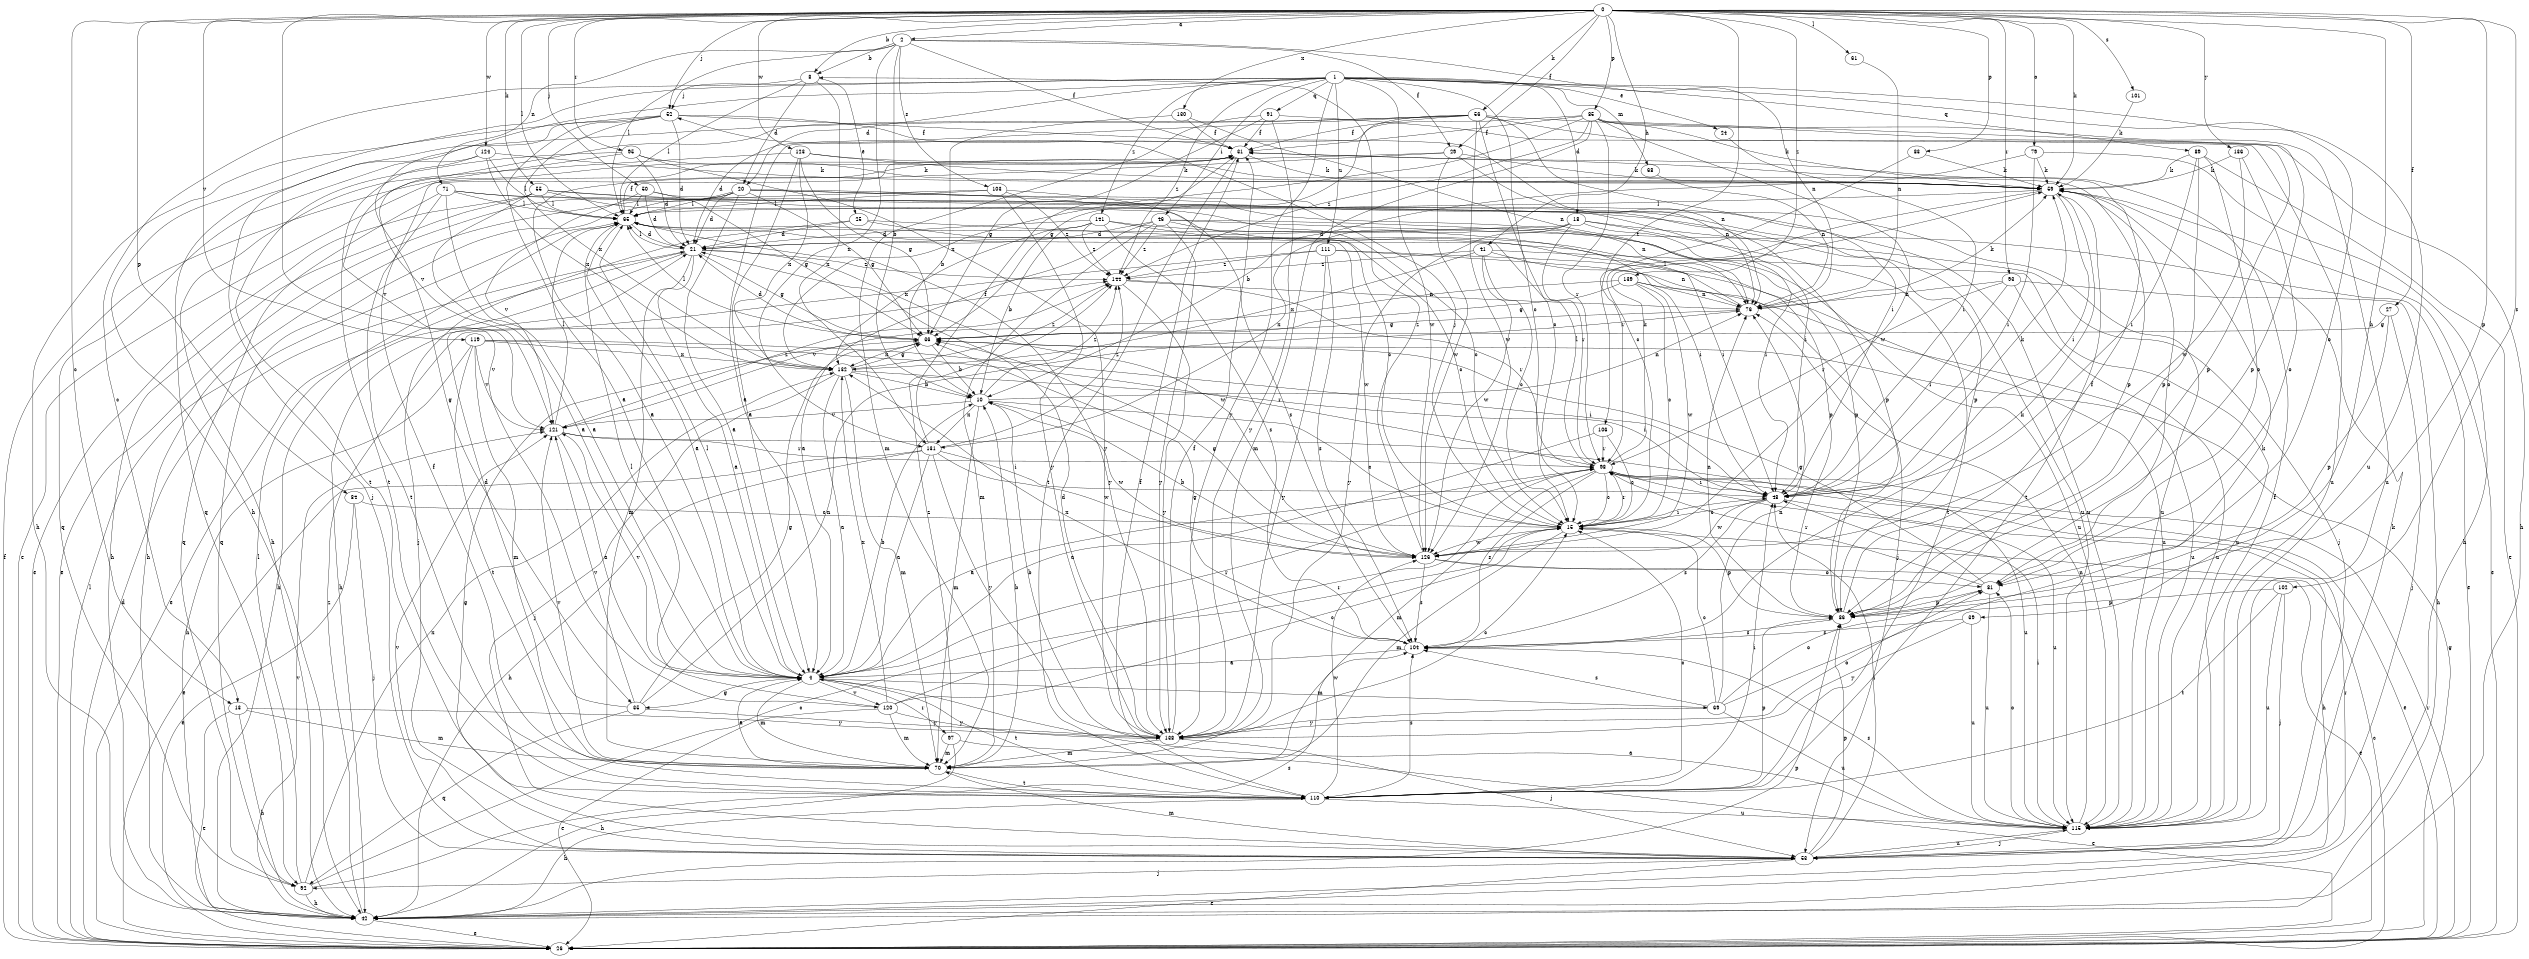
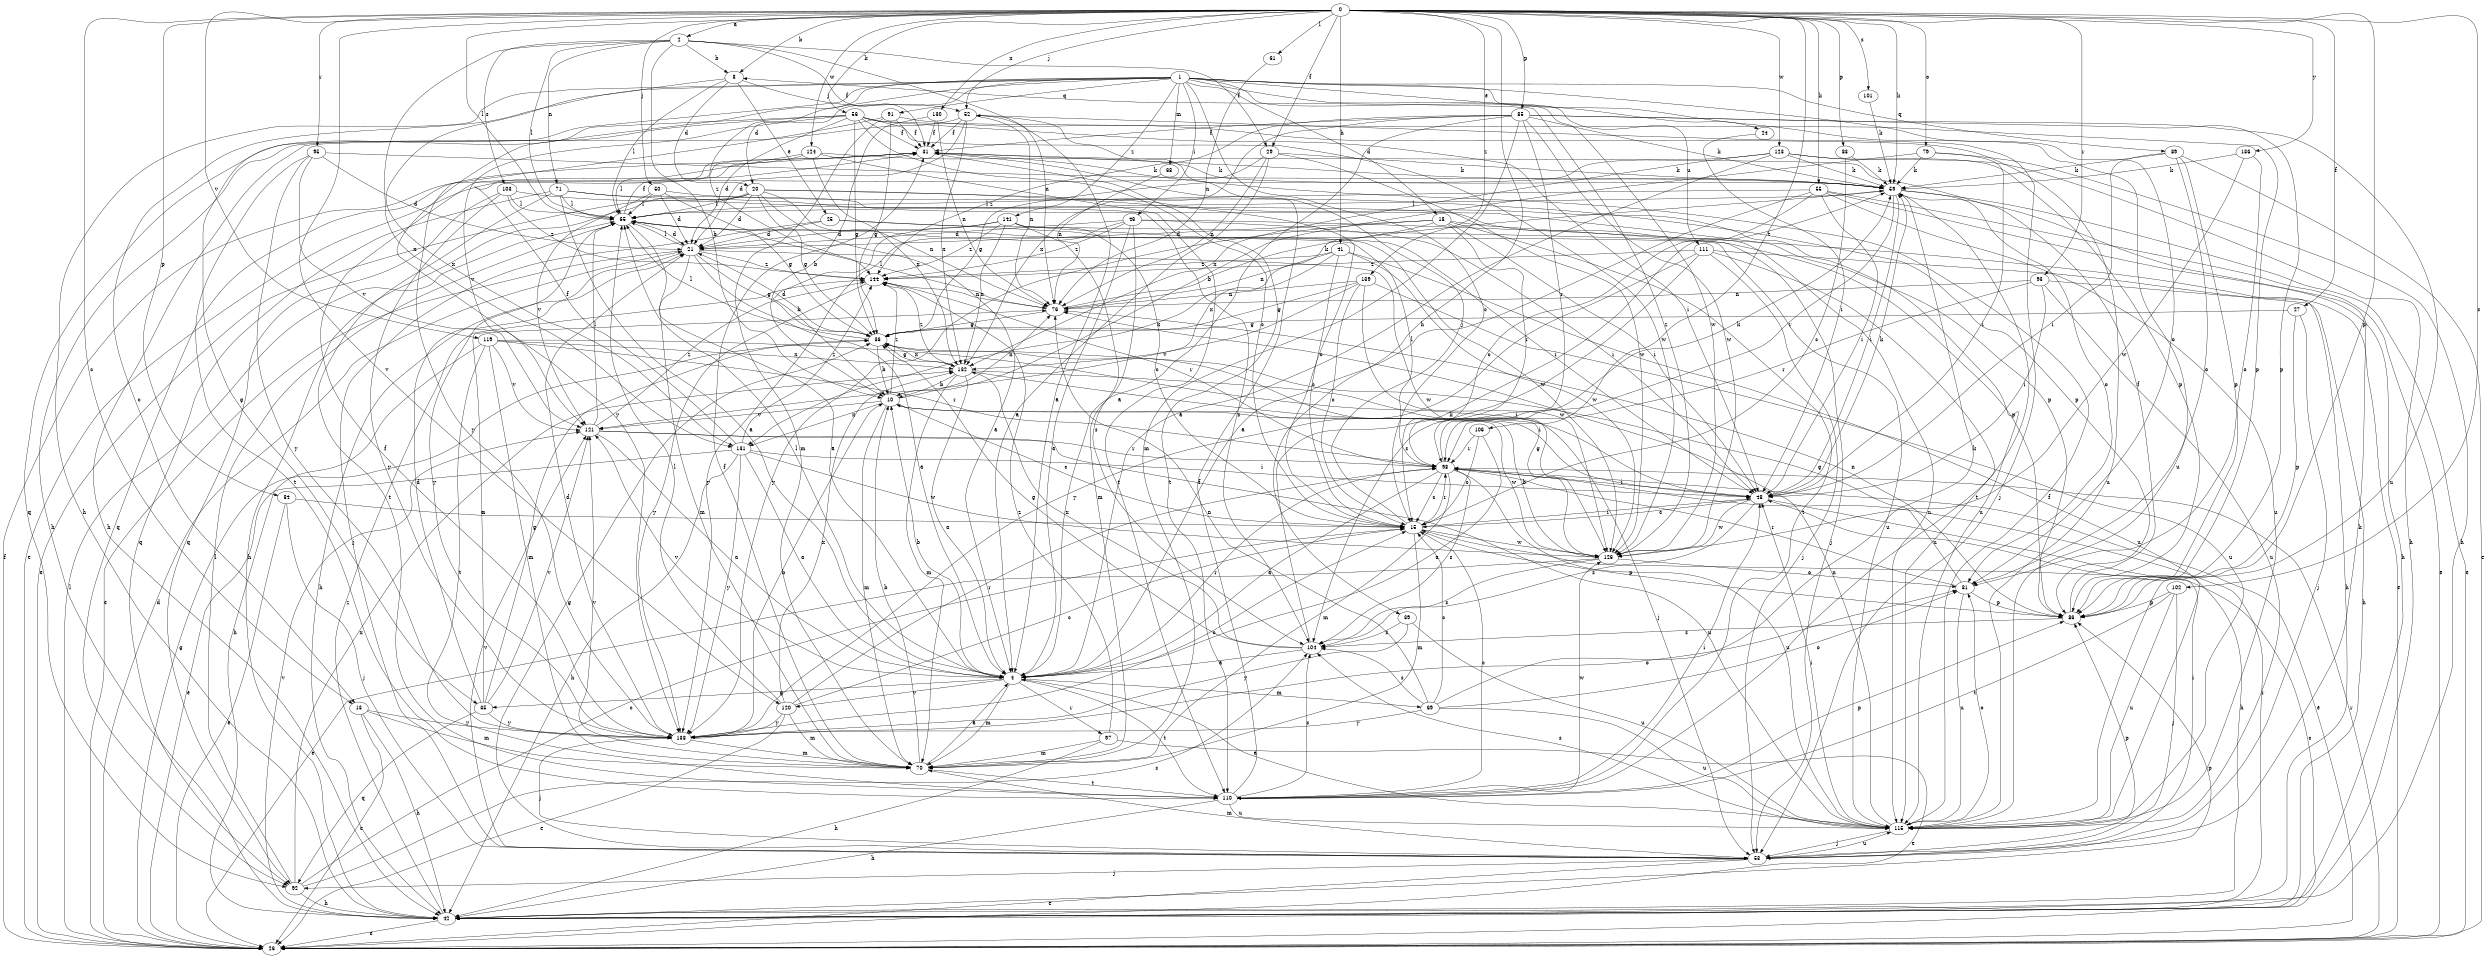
(1725, 263) -> none
